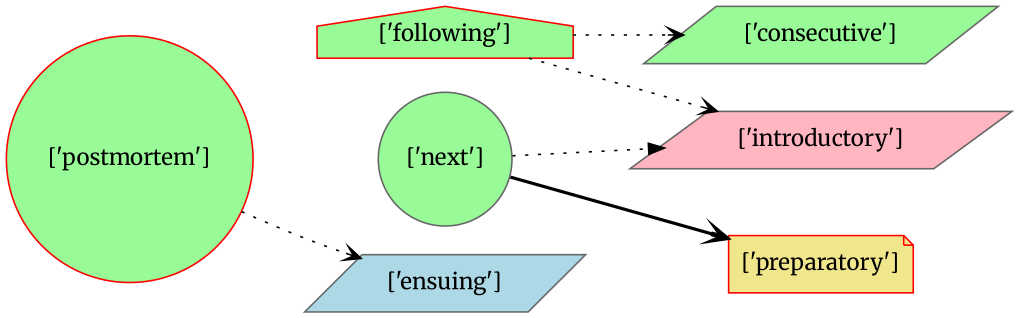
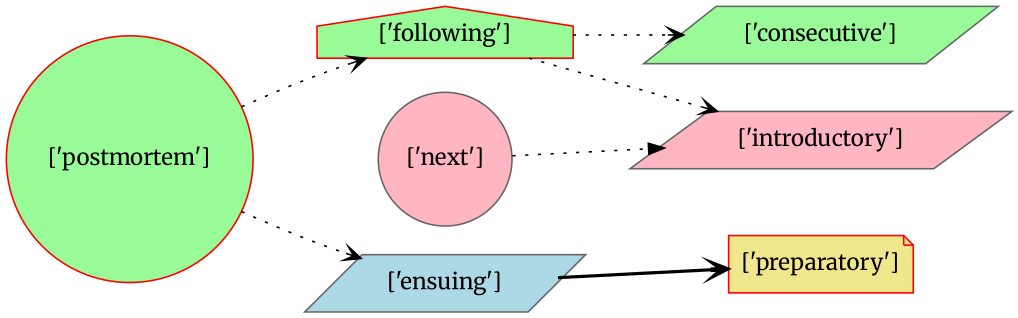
none -> (296, 84)
(445, 159) -> (445, 159)
(612, 206) -> (635, 274)
